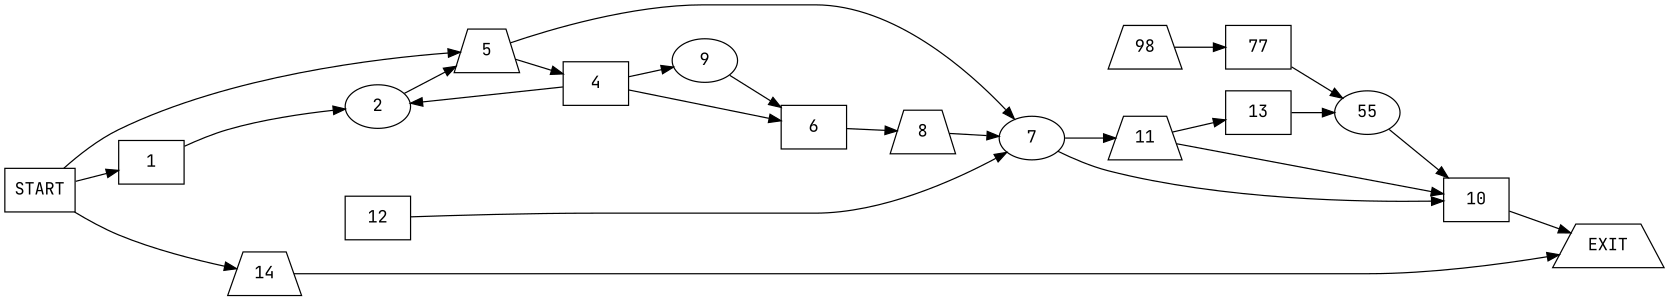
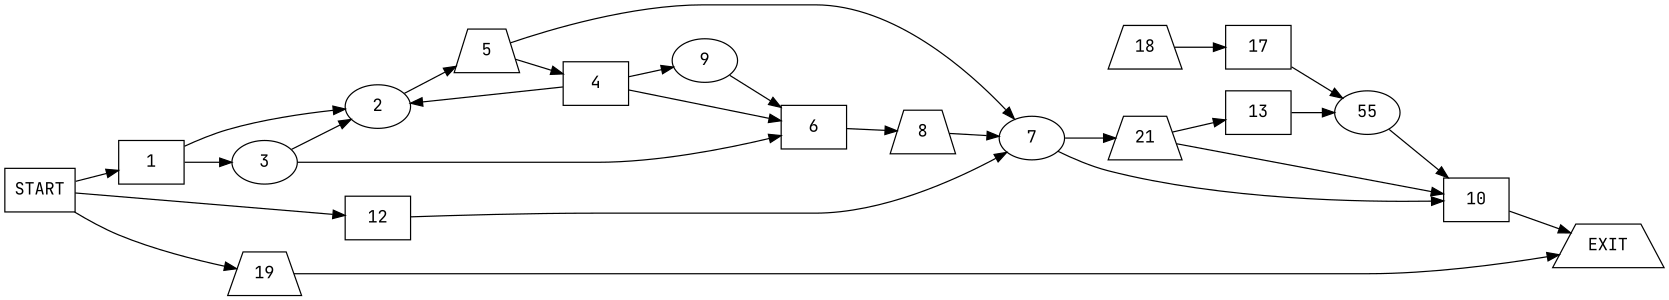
(1145, 47) -> (1145, 47)
(1258, 47) -> (1258, 47)
(247, 85) -> (204, 204)
(1145, 138) -> (1145, 138)
none -> (265, 162)
(265, 274) -> (265, 274)
